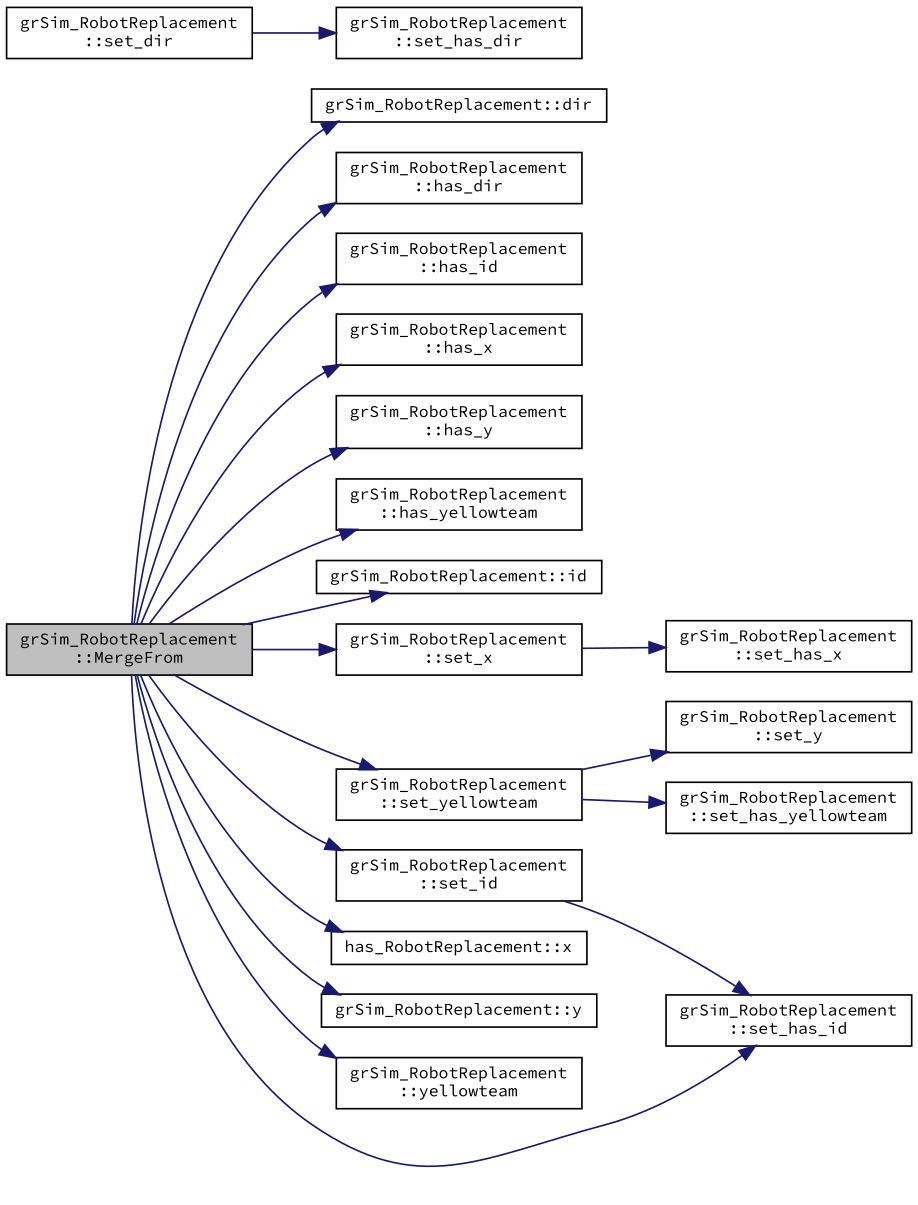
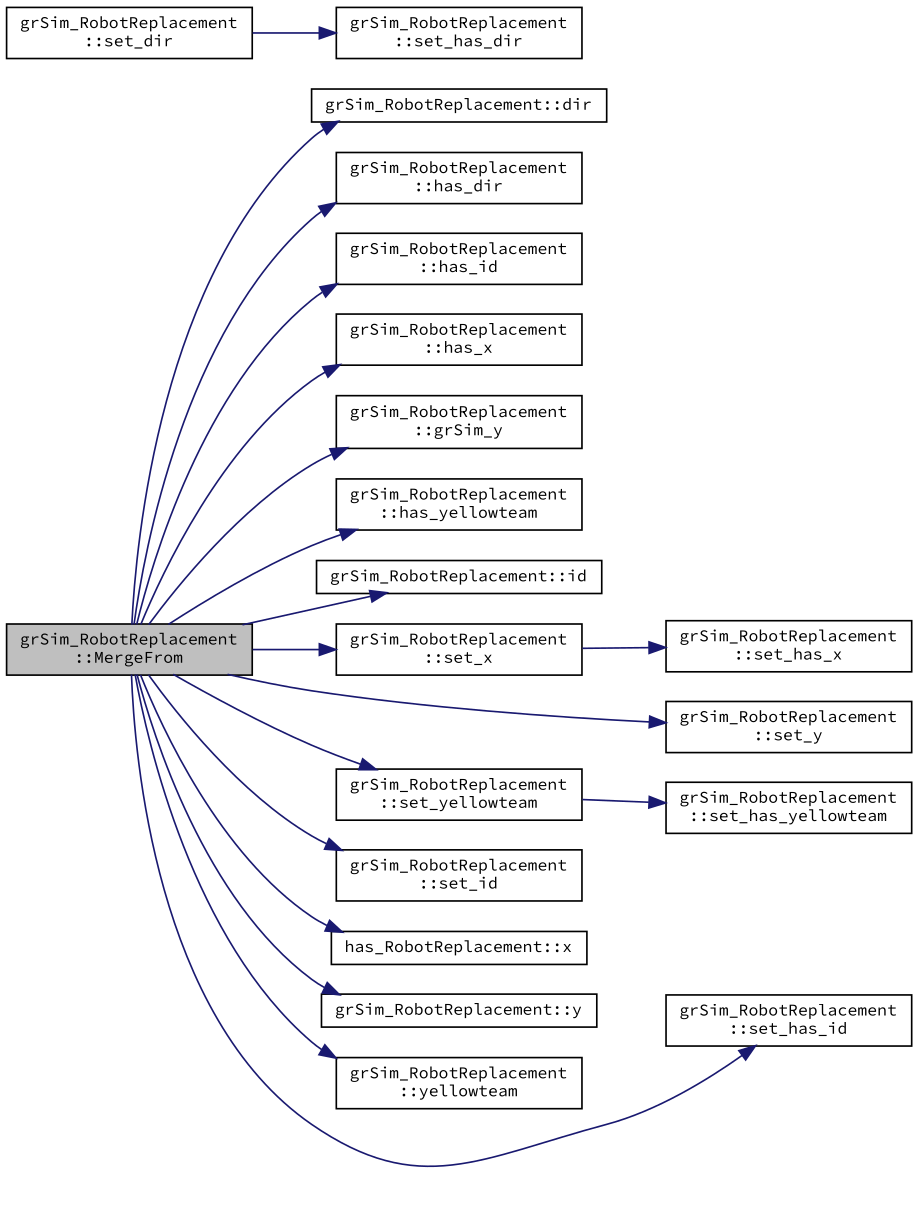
(459, 422) -> (459, 422)
(616, 763) -> (437, 706)
(651, 938) -> none
